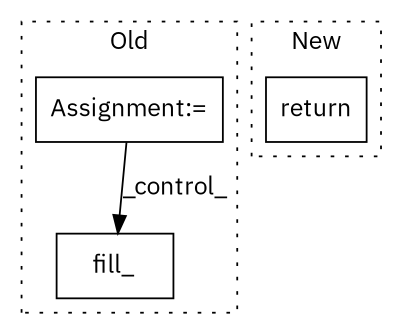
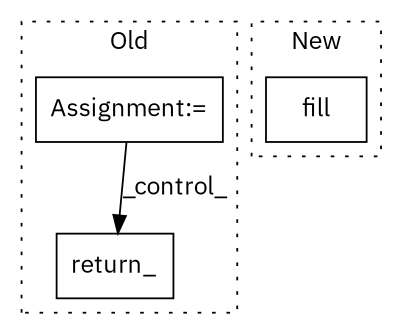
(316, 110) -> (316, 110)
(115, 266) -> (115, 266)
